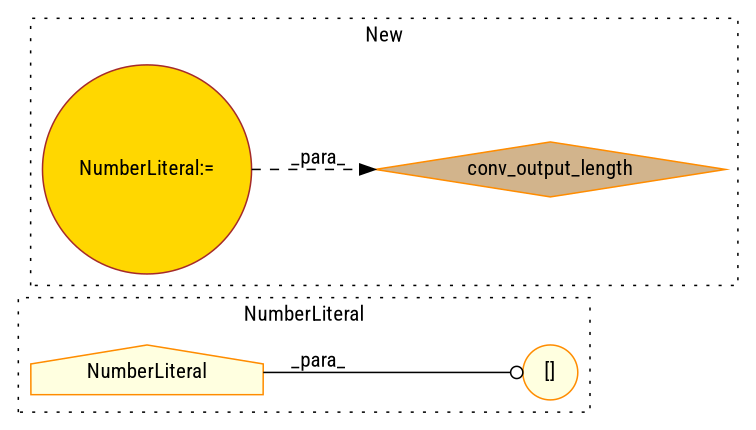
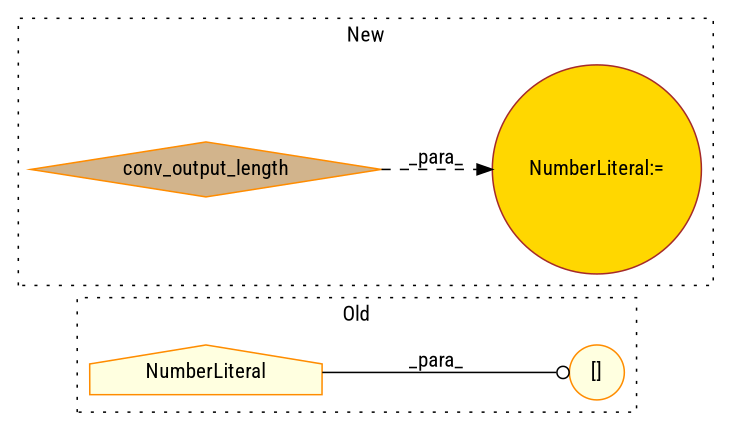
(306, 169) -> (429, 169)
(304, 315) -> (357, 315)
